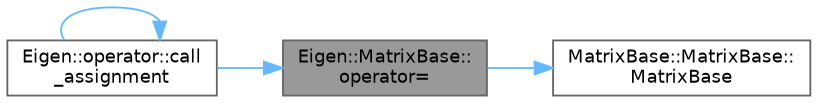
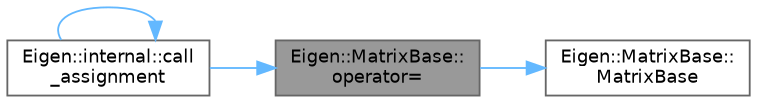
(112, 68) -> (108, 68)
(682, 68) -> (648, 68)
